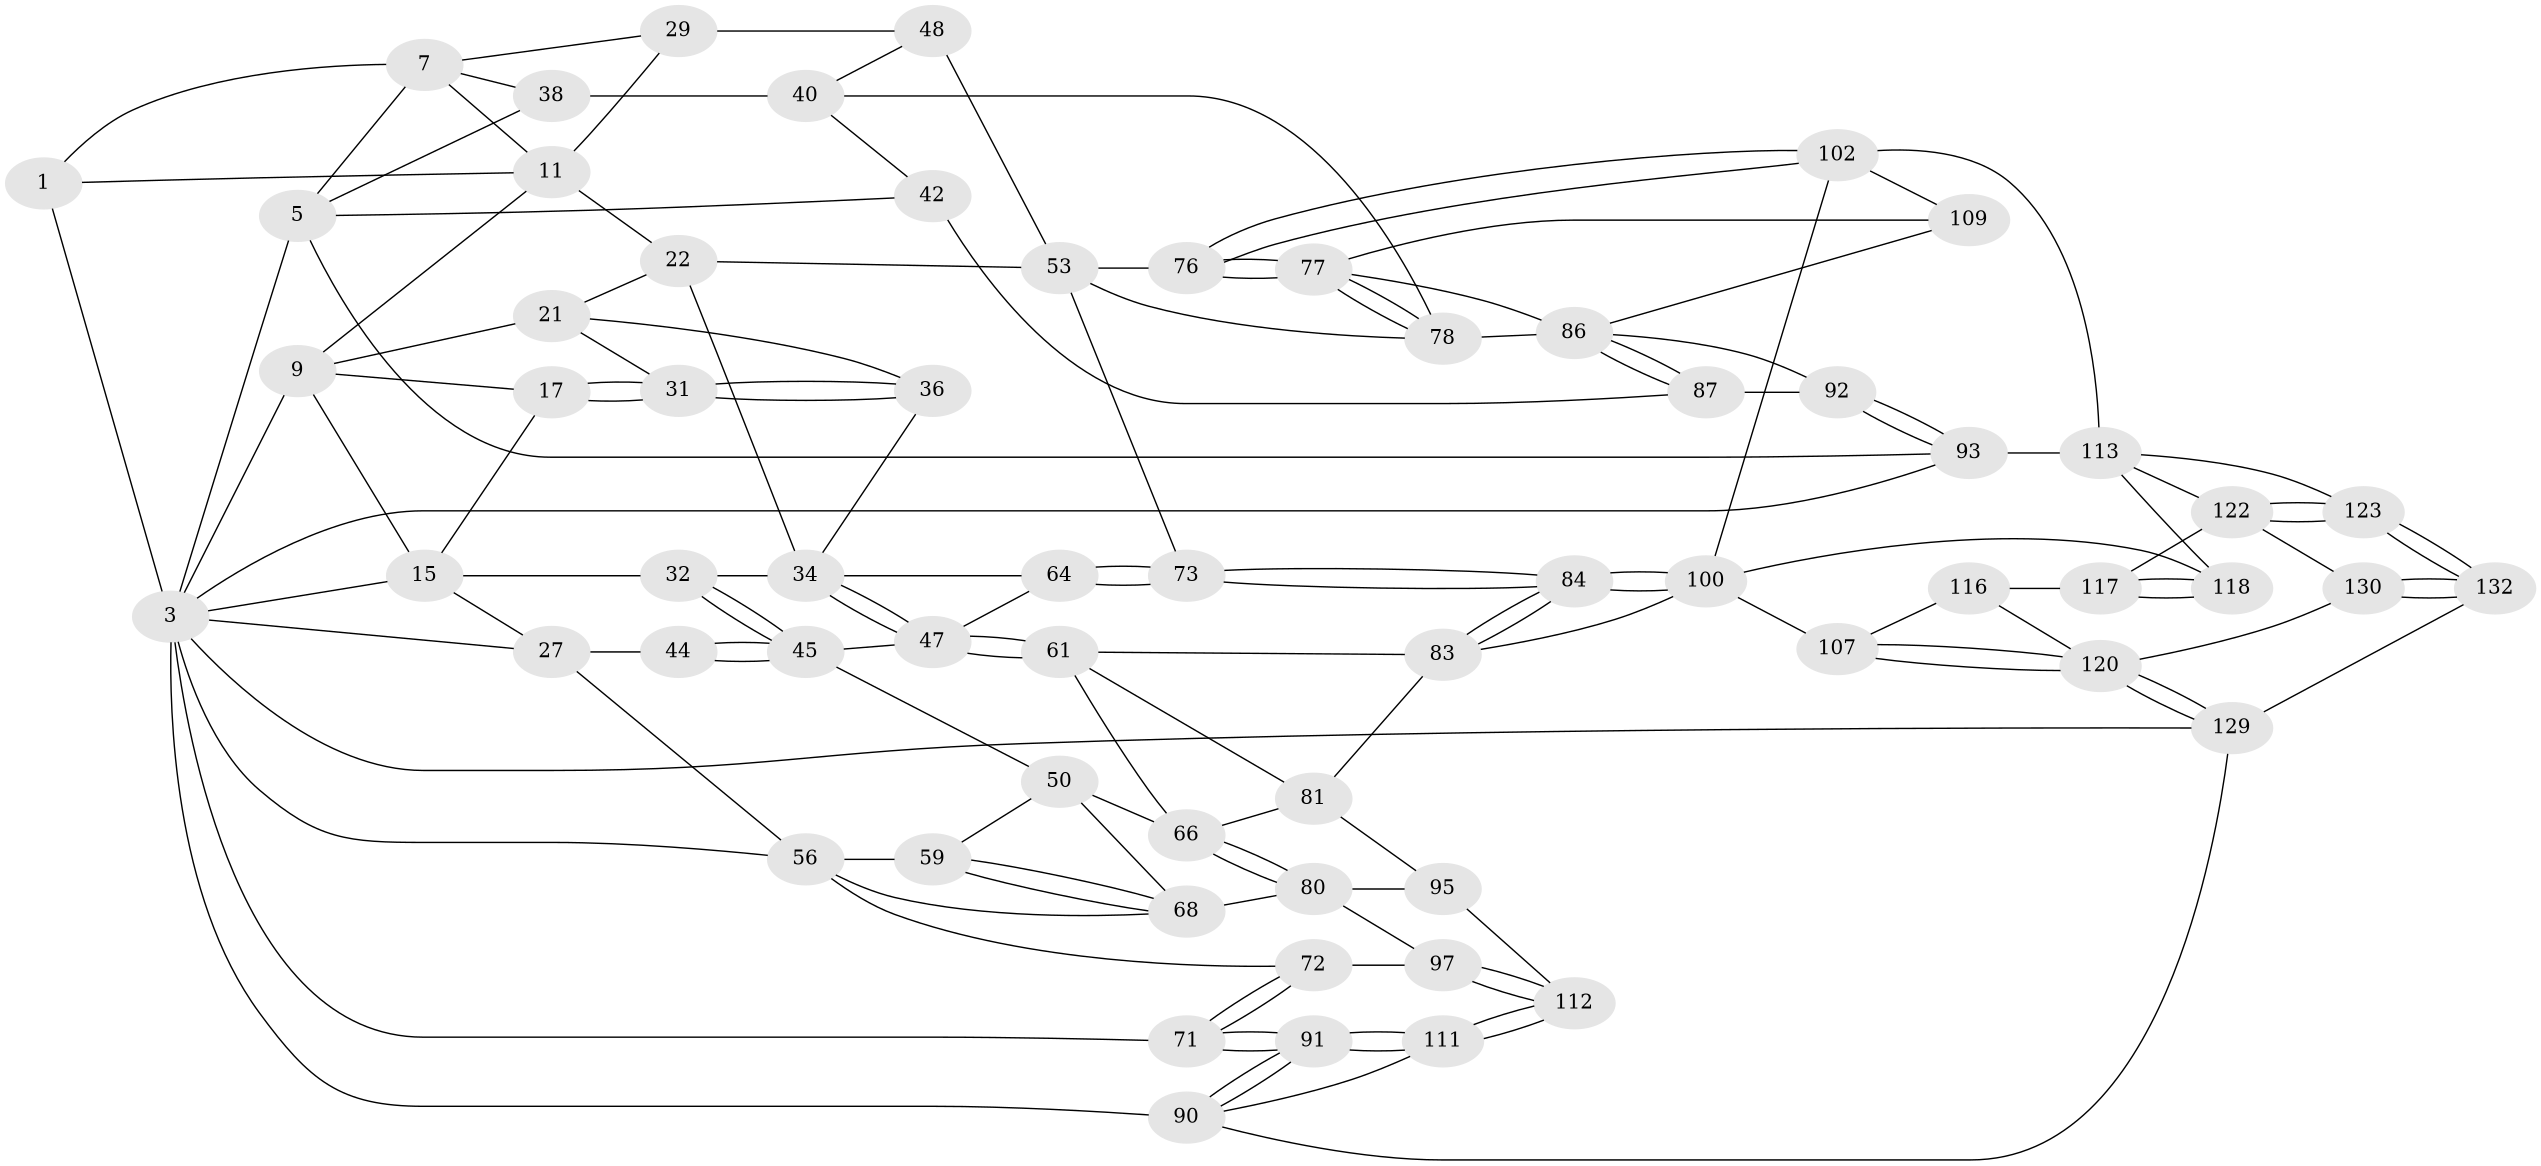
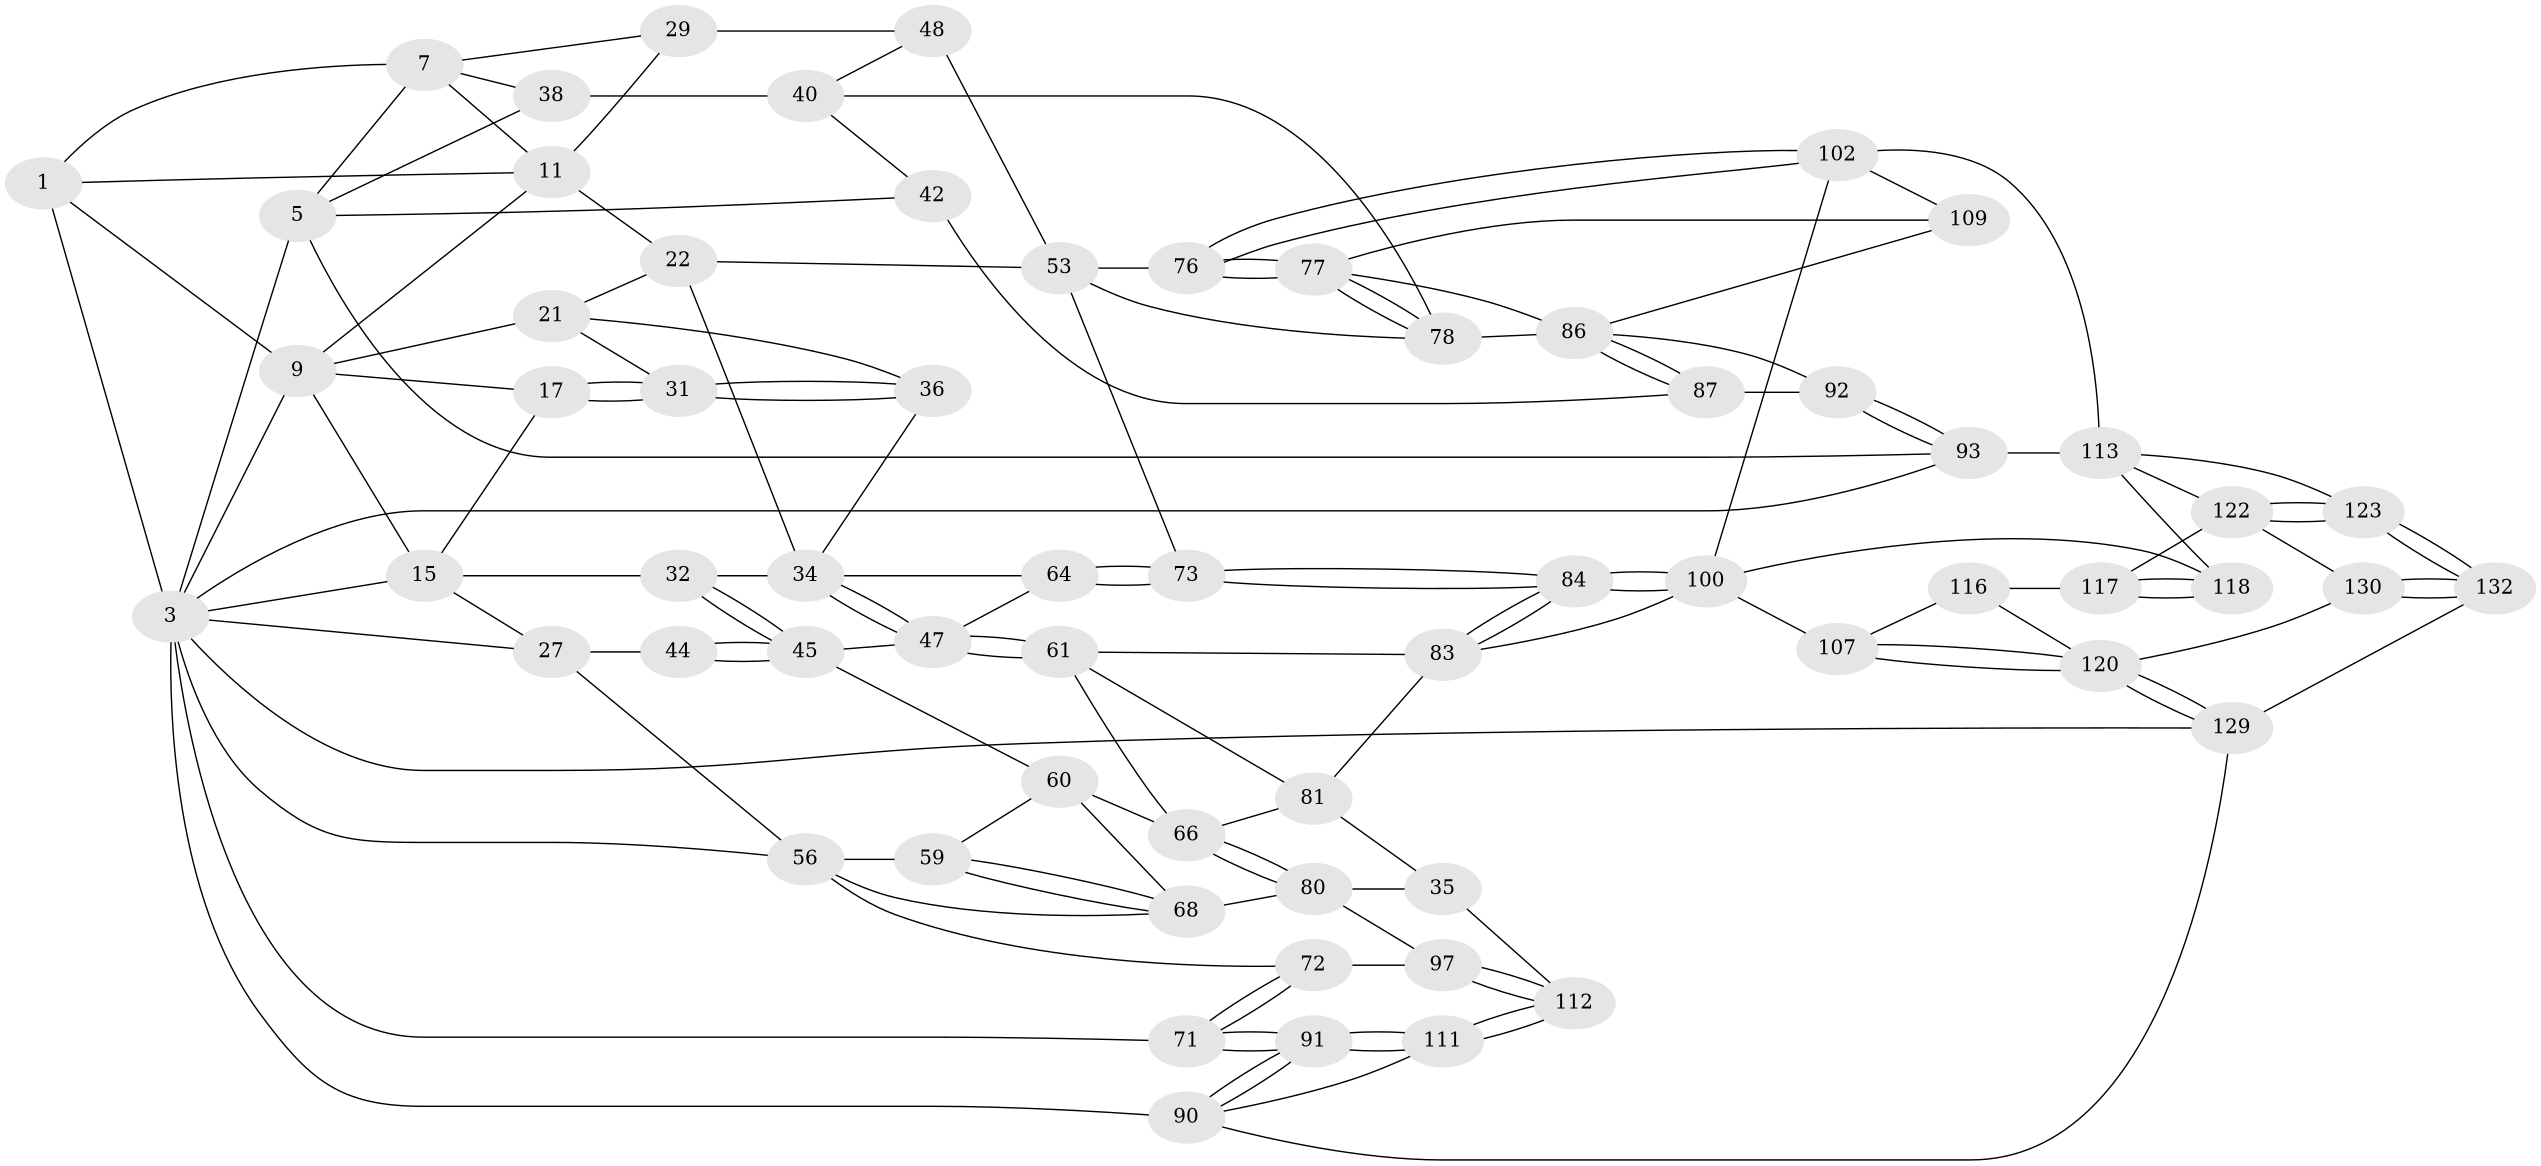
none -> (171, 277)
(1060, 782) -> (1060, 782)
(1443, 889) -> (1443, 889)
